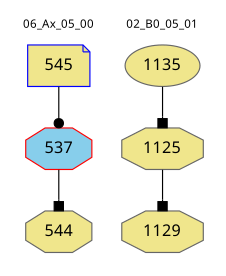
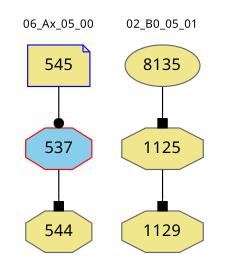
(163, 66) -> (163, 66)
